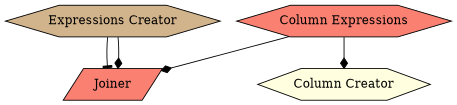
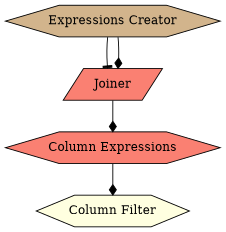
(230, 52) -> (113, 111)
(344, 84) -> (113, 211)
